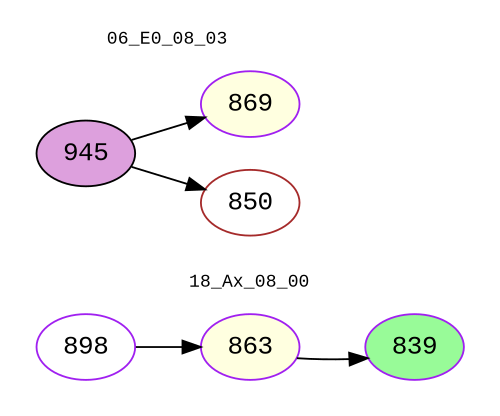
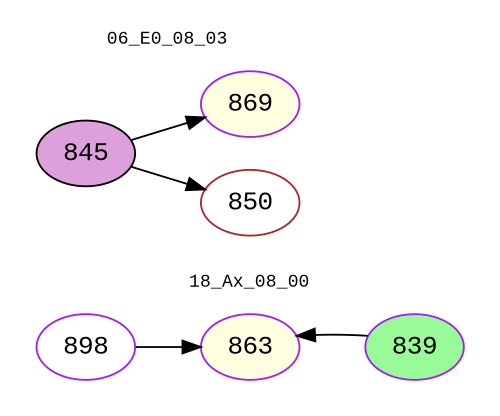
(86, 153) -> (86, 153)
(323, 359) -> (341, 335)
